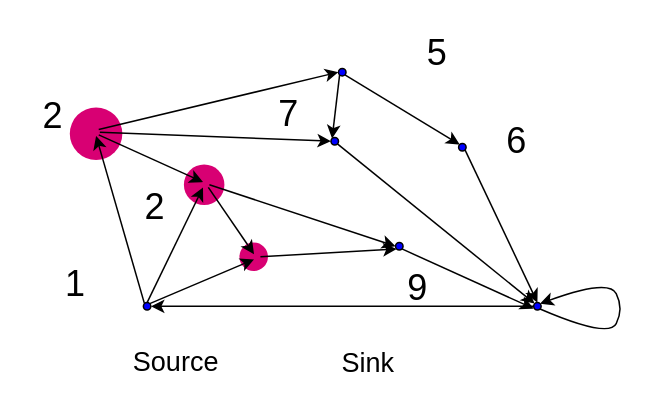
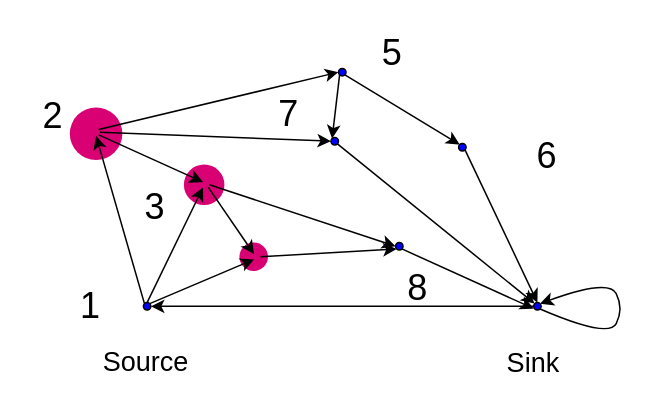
(437, 53) -> (392, 53)
(517, 141) -> (547, 156)
(155, 208) -> (155, 208)
(76, 284) -> (91, 306)
(418, 289) -> (418, 289)
(176, 362) -> (146, 362)
(368, 364) -> (533, 364)
